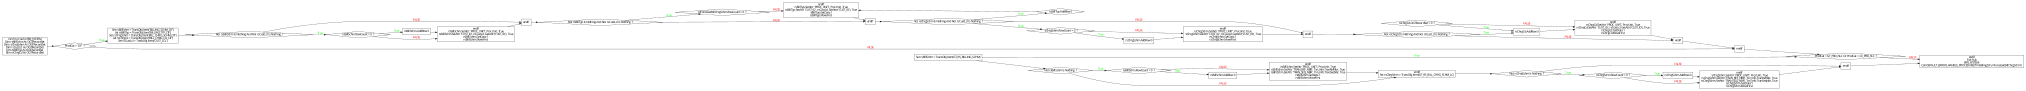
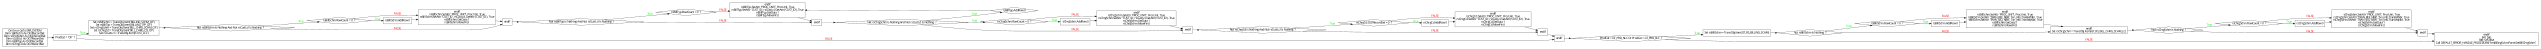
(722, 12) -> (686, 12)
(1495, 34) -> (1321, 26)
(75, 46) -> (65, 38)
(1388, 57) -> (1681, 36)
